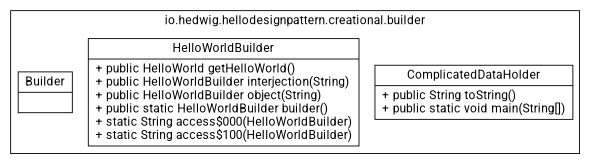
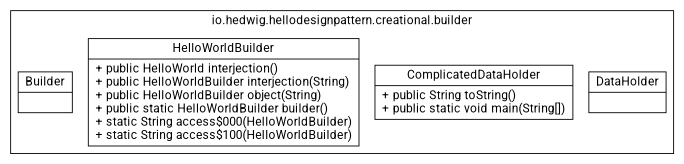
(196, 69) -> (187, 69)
none -> (627, 92)
